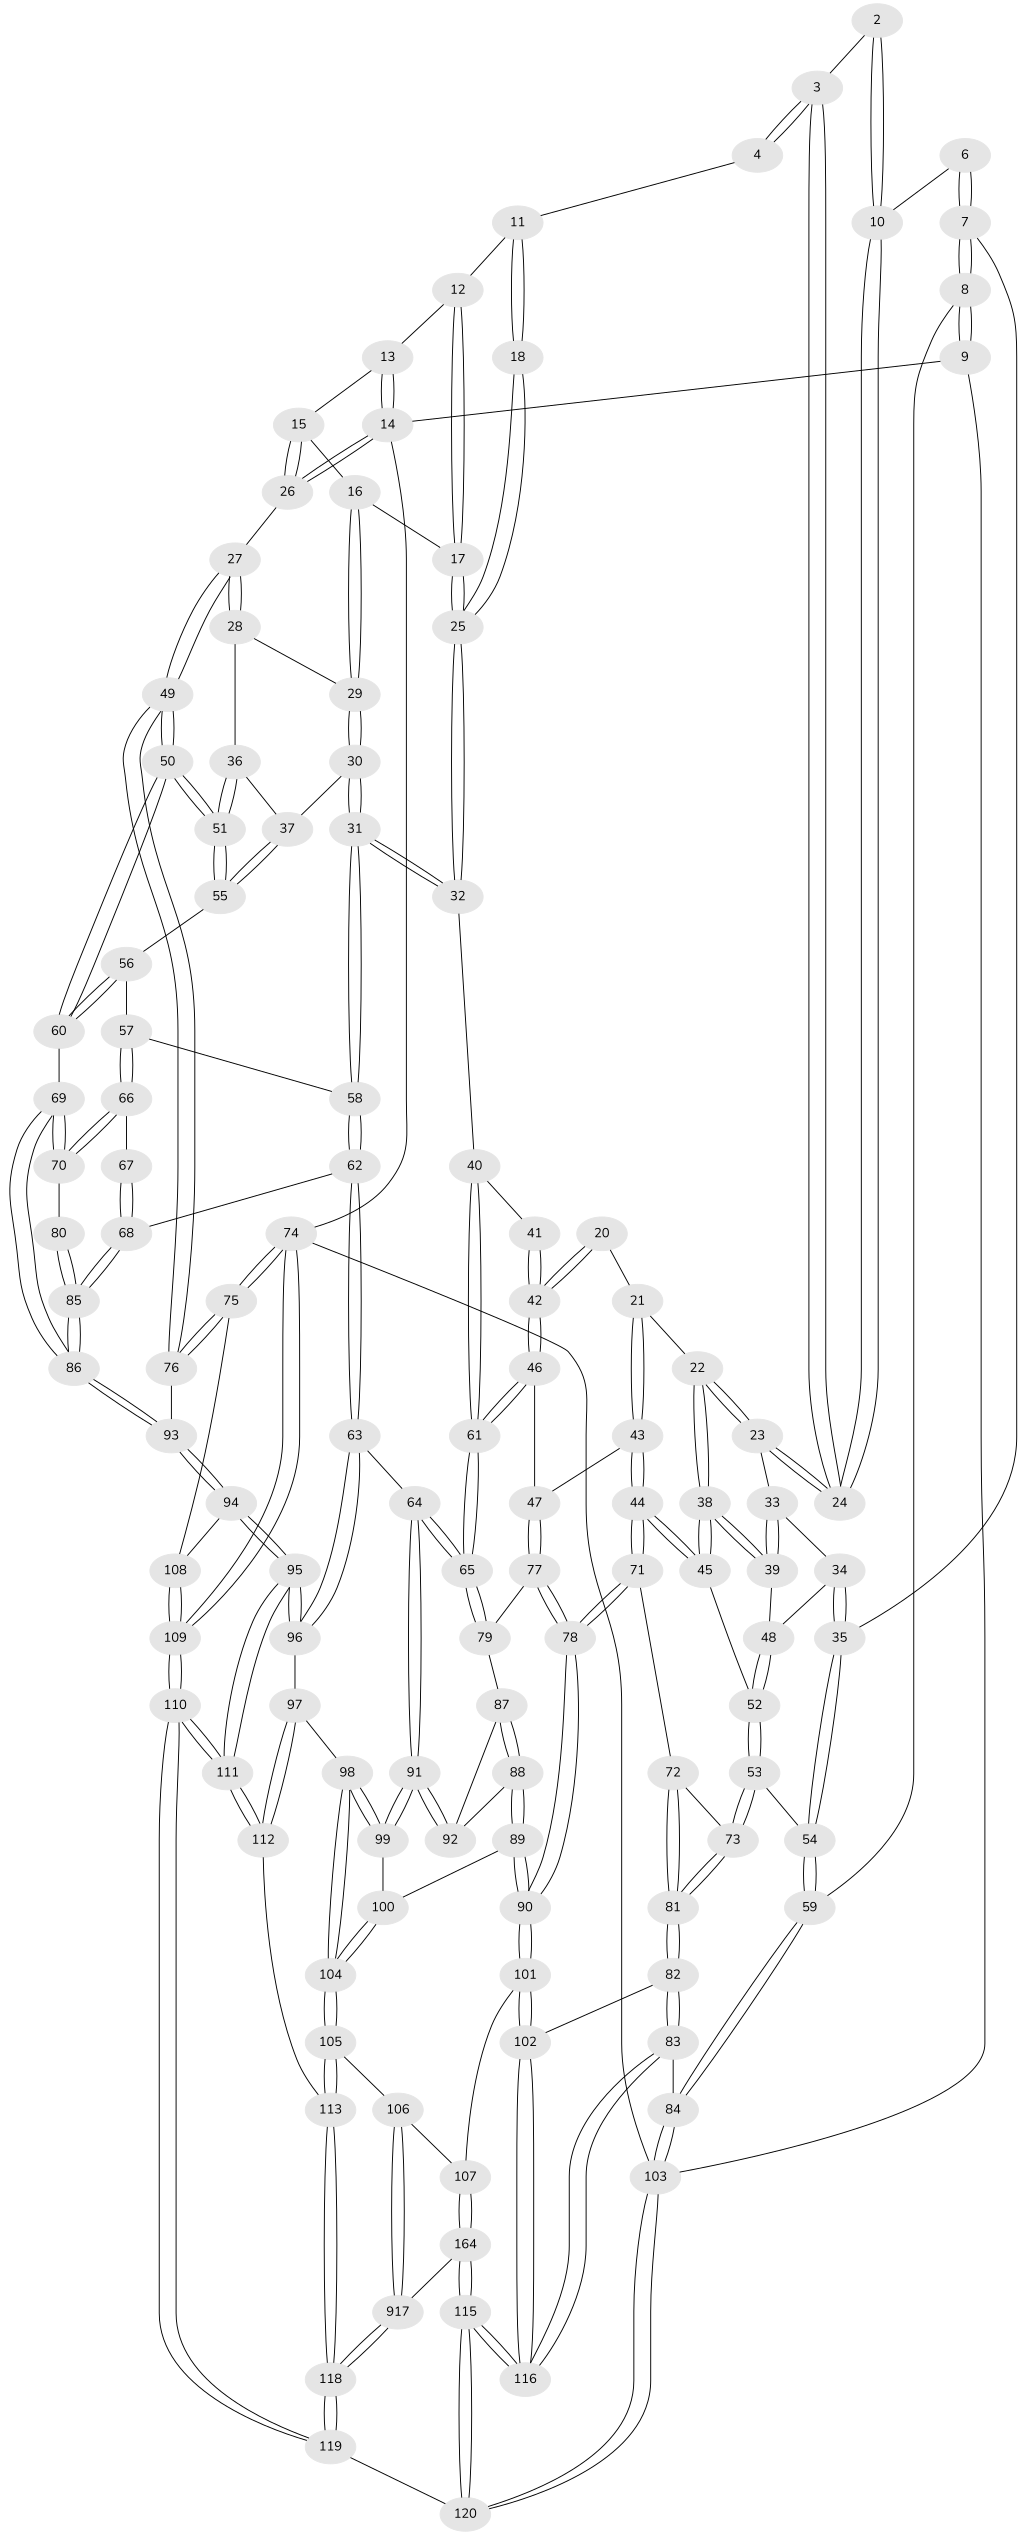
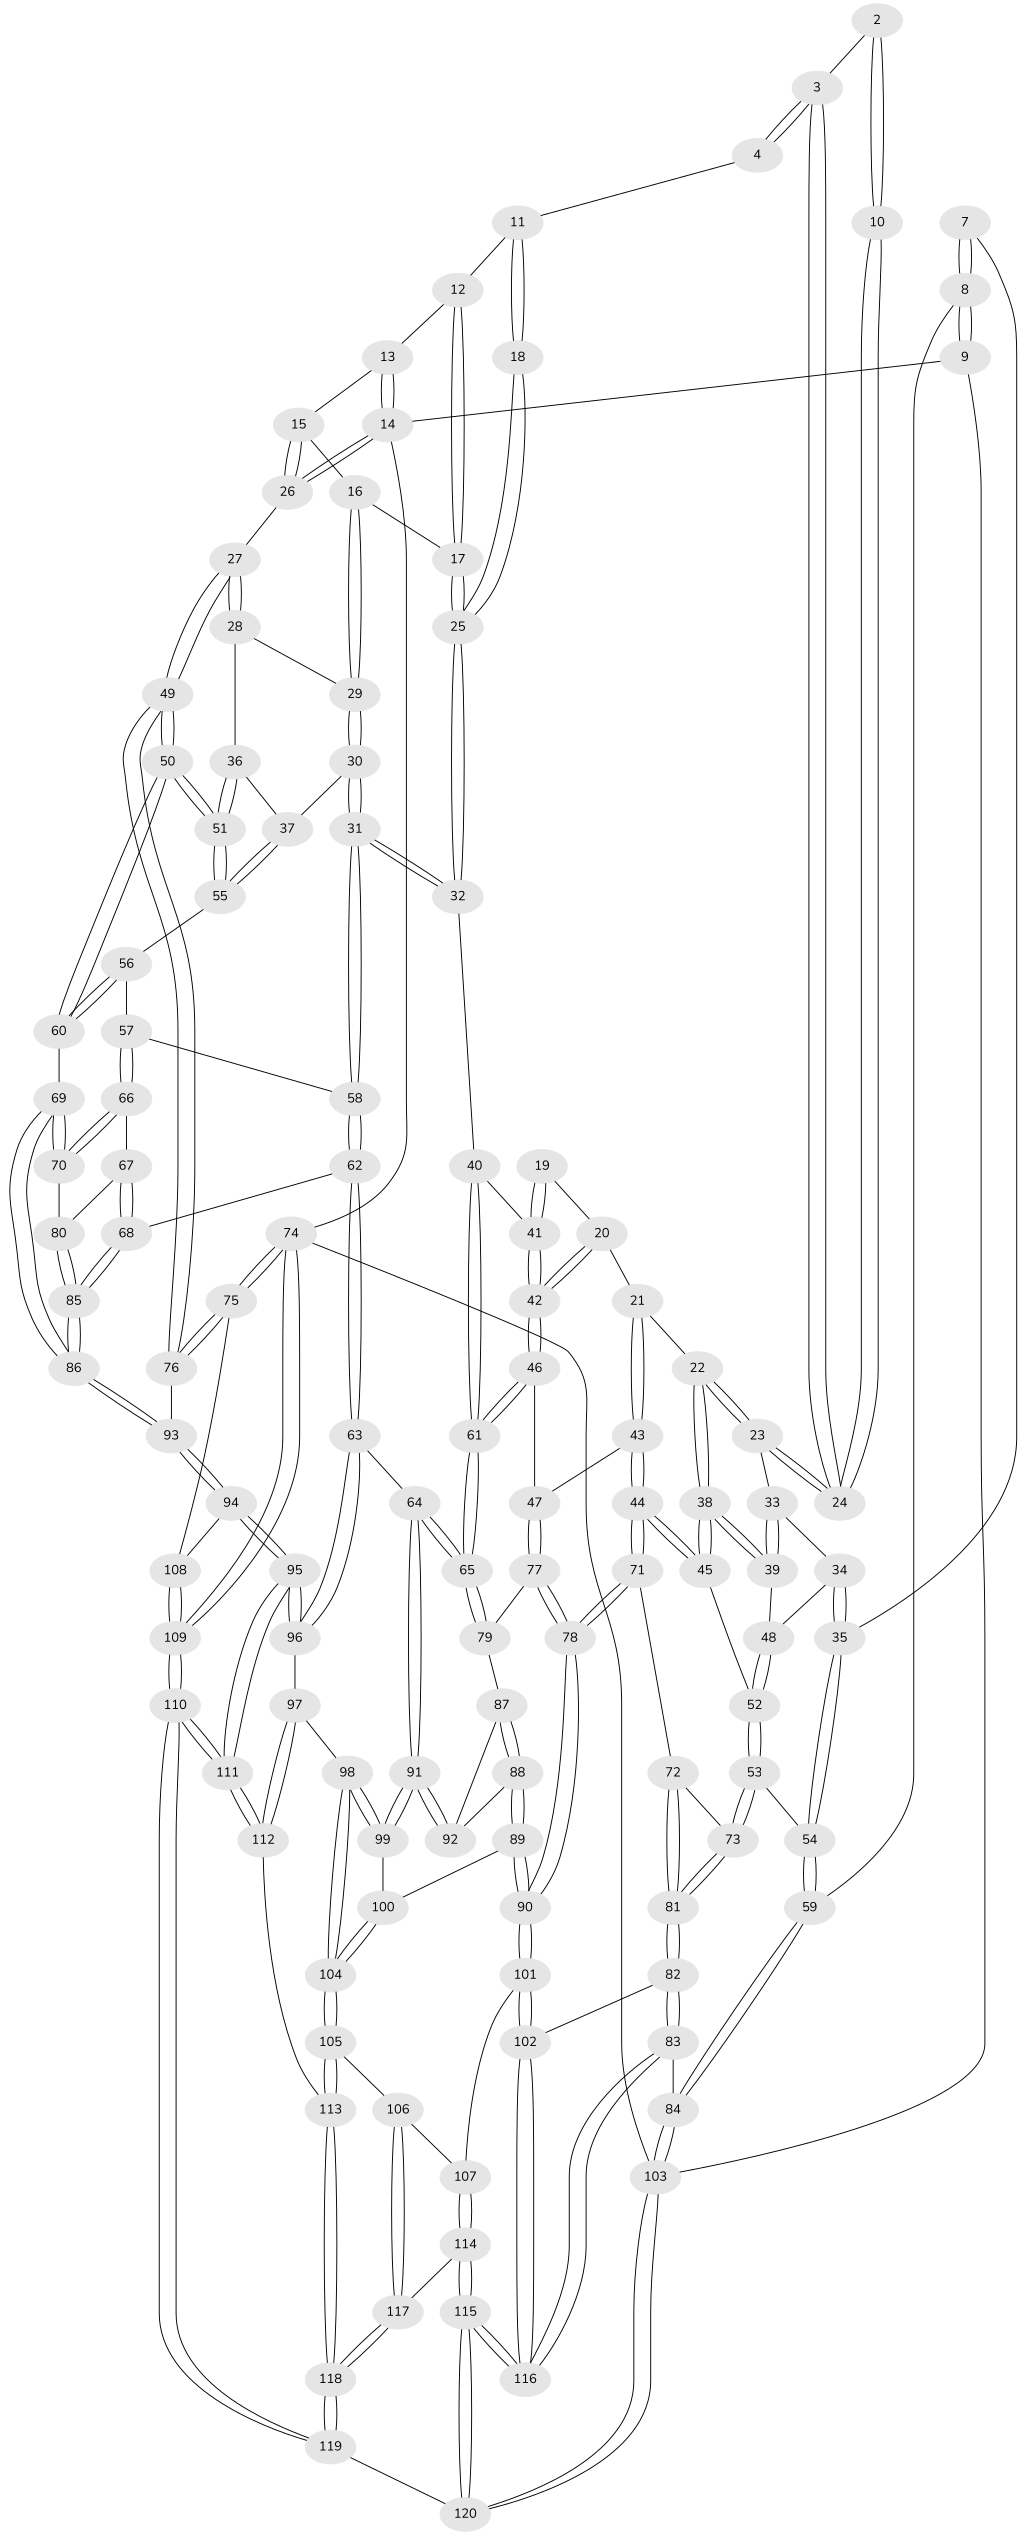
(965, 155) -> none
none -> (542, 1166)
none -> (93, 1200)
(465, 2245) -> (465, 2245)
(398, 2312) -> (398, 2312)
